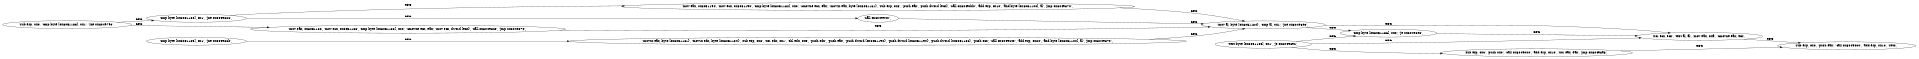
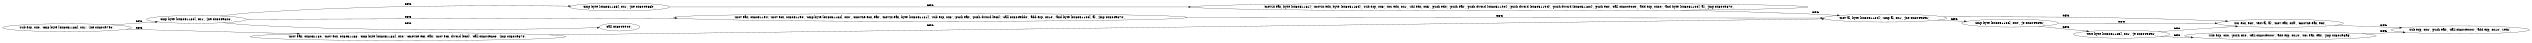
none -> (394, 7)
(1050, 21) -> none
(1325, 39) -> (2063, 29)
